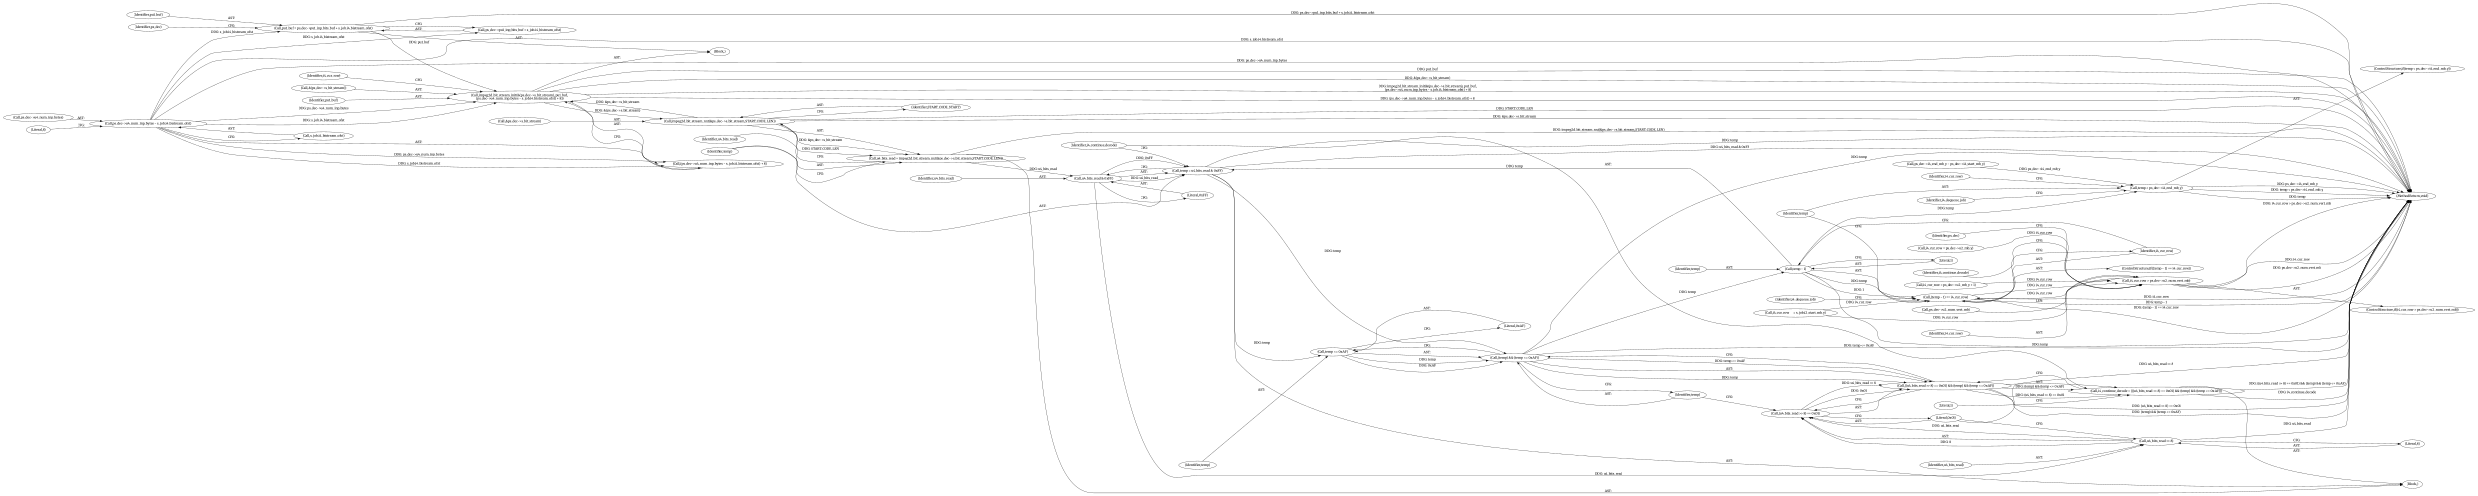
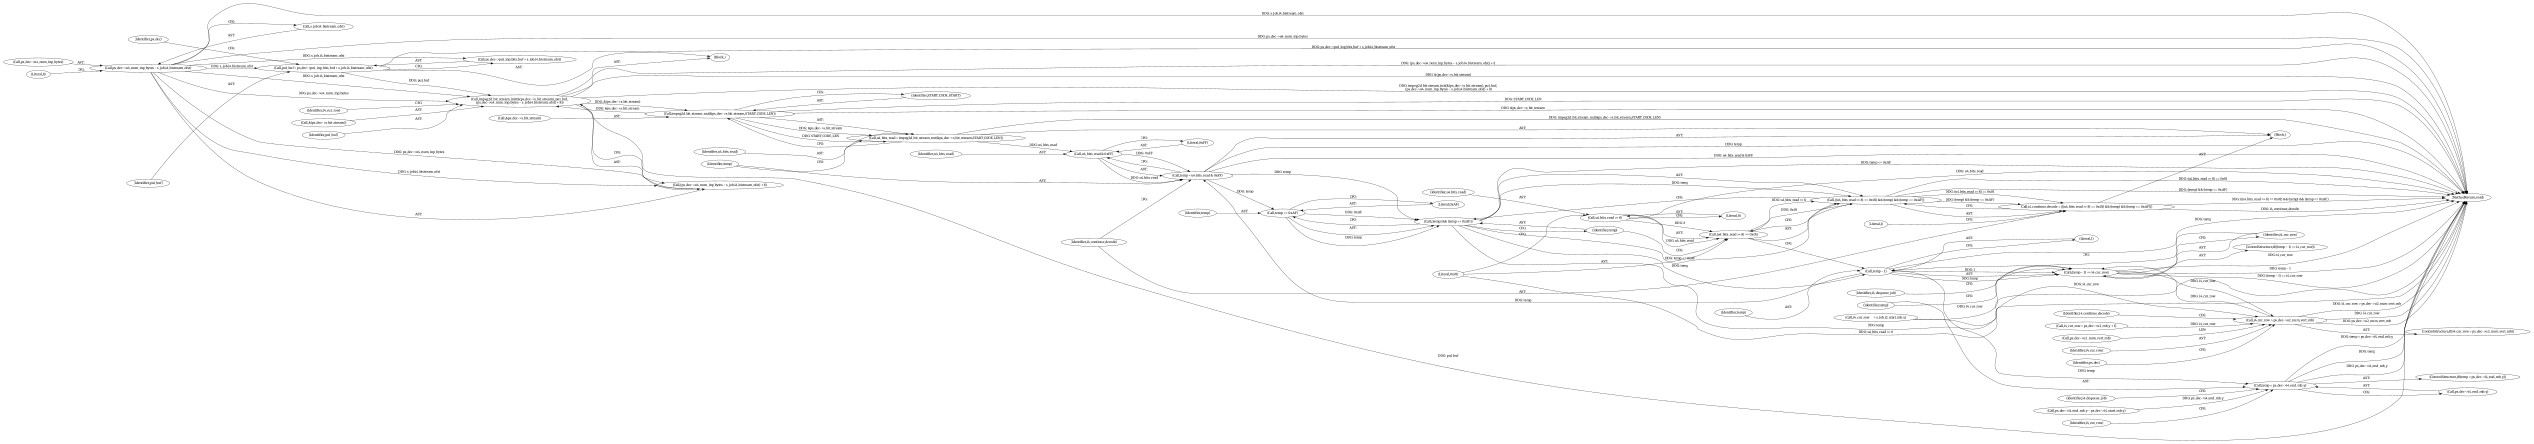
(1946, 248) -> none
none -> (2468, 392)
(1875, 419) -> (1805, 253)
(1503, 476) -> none
